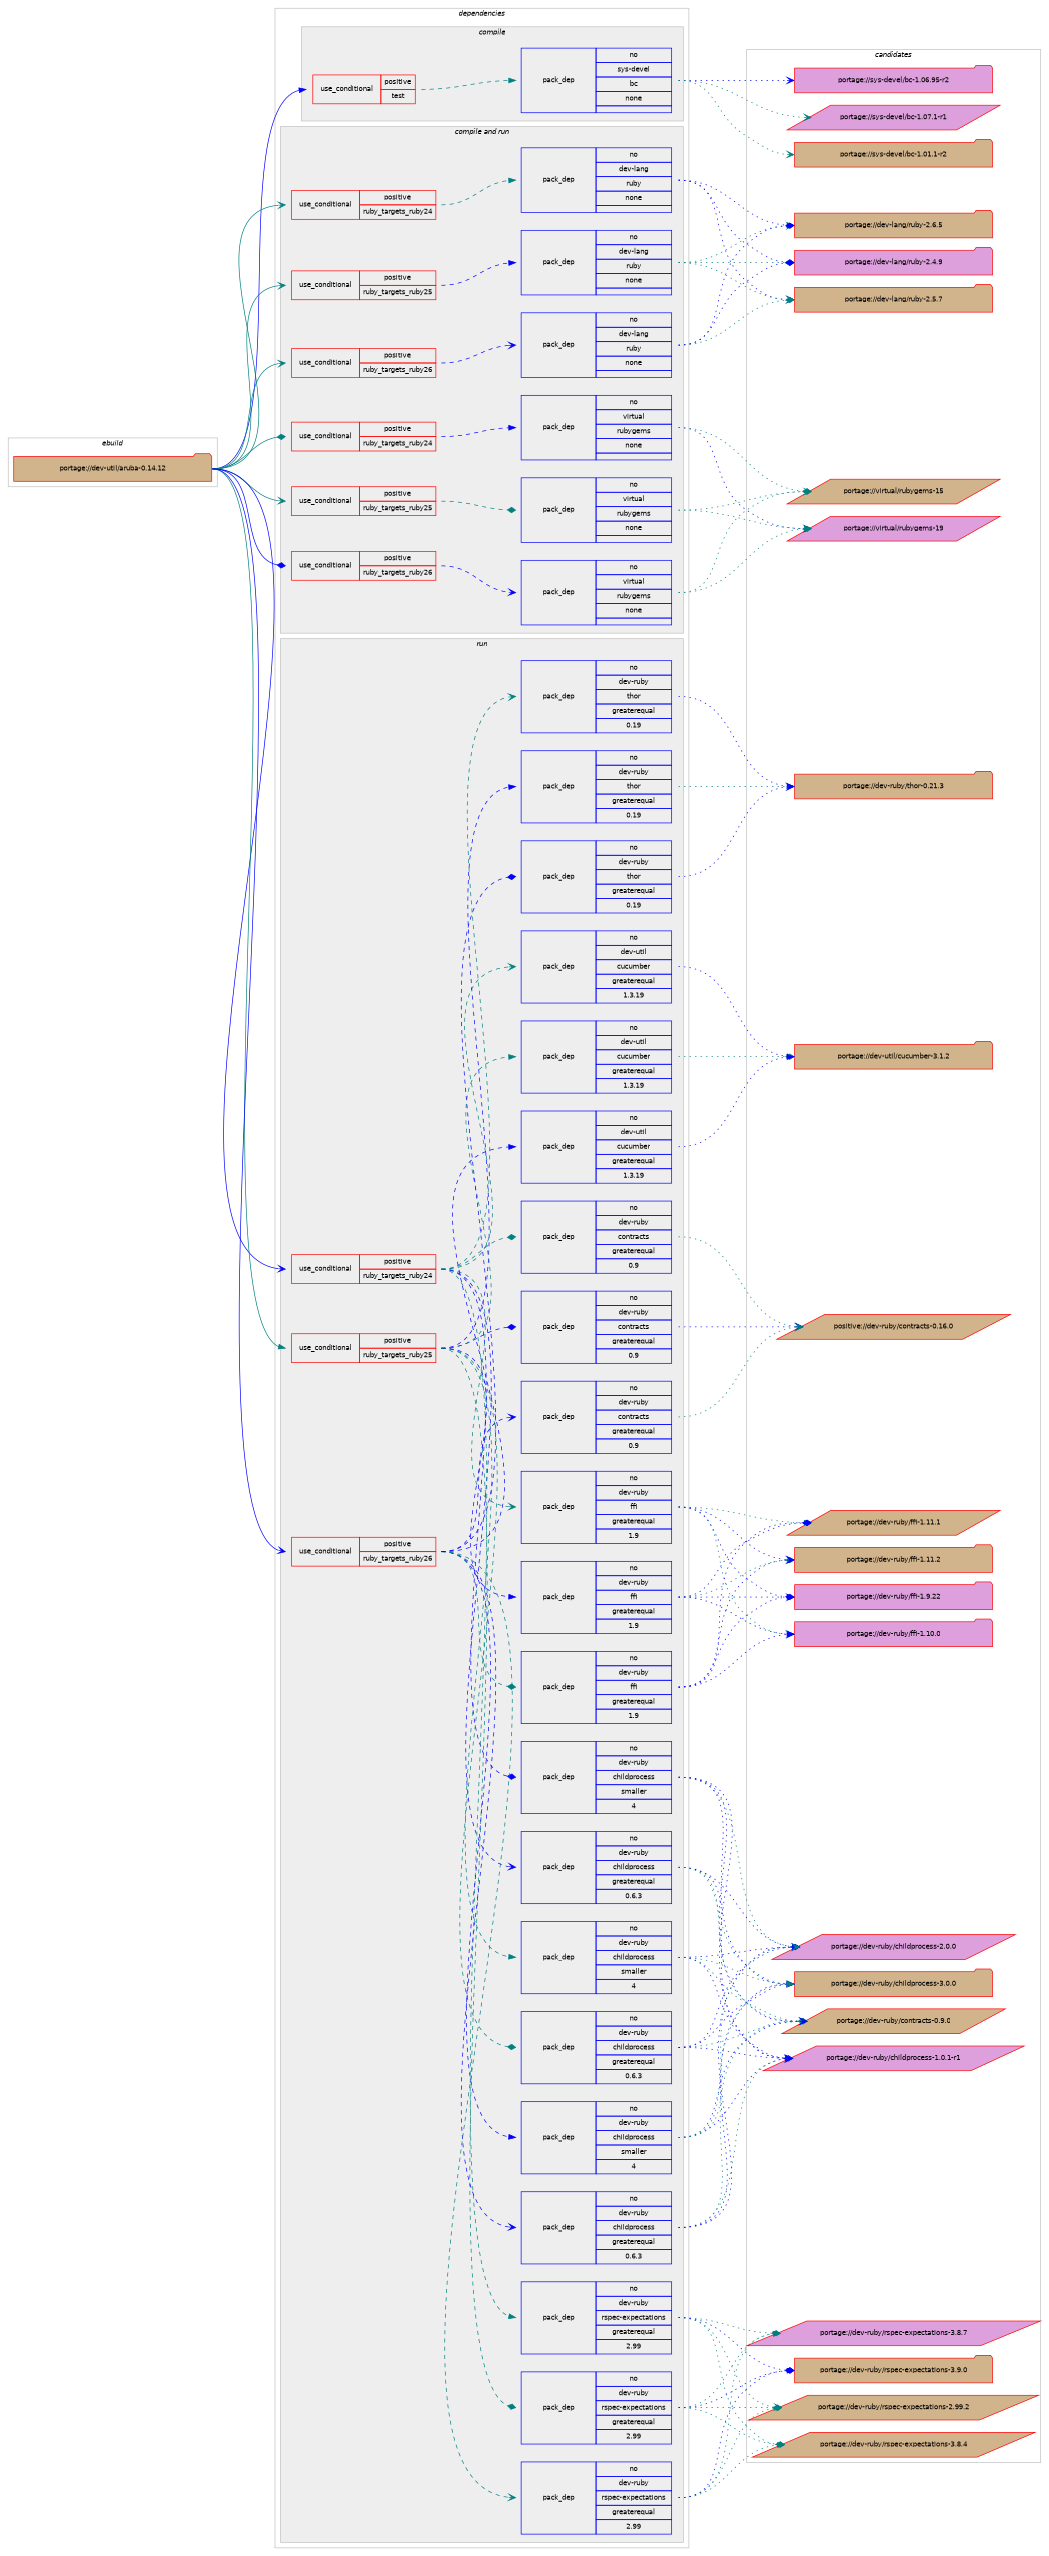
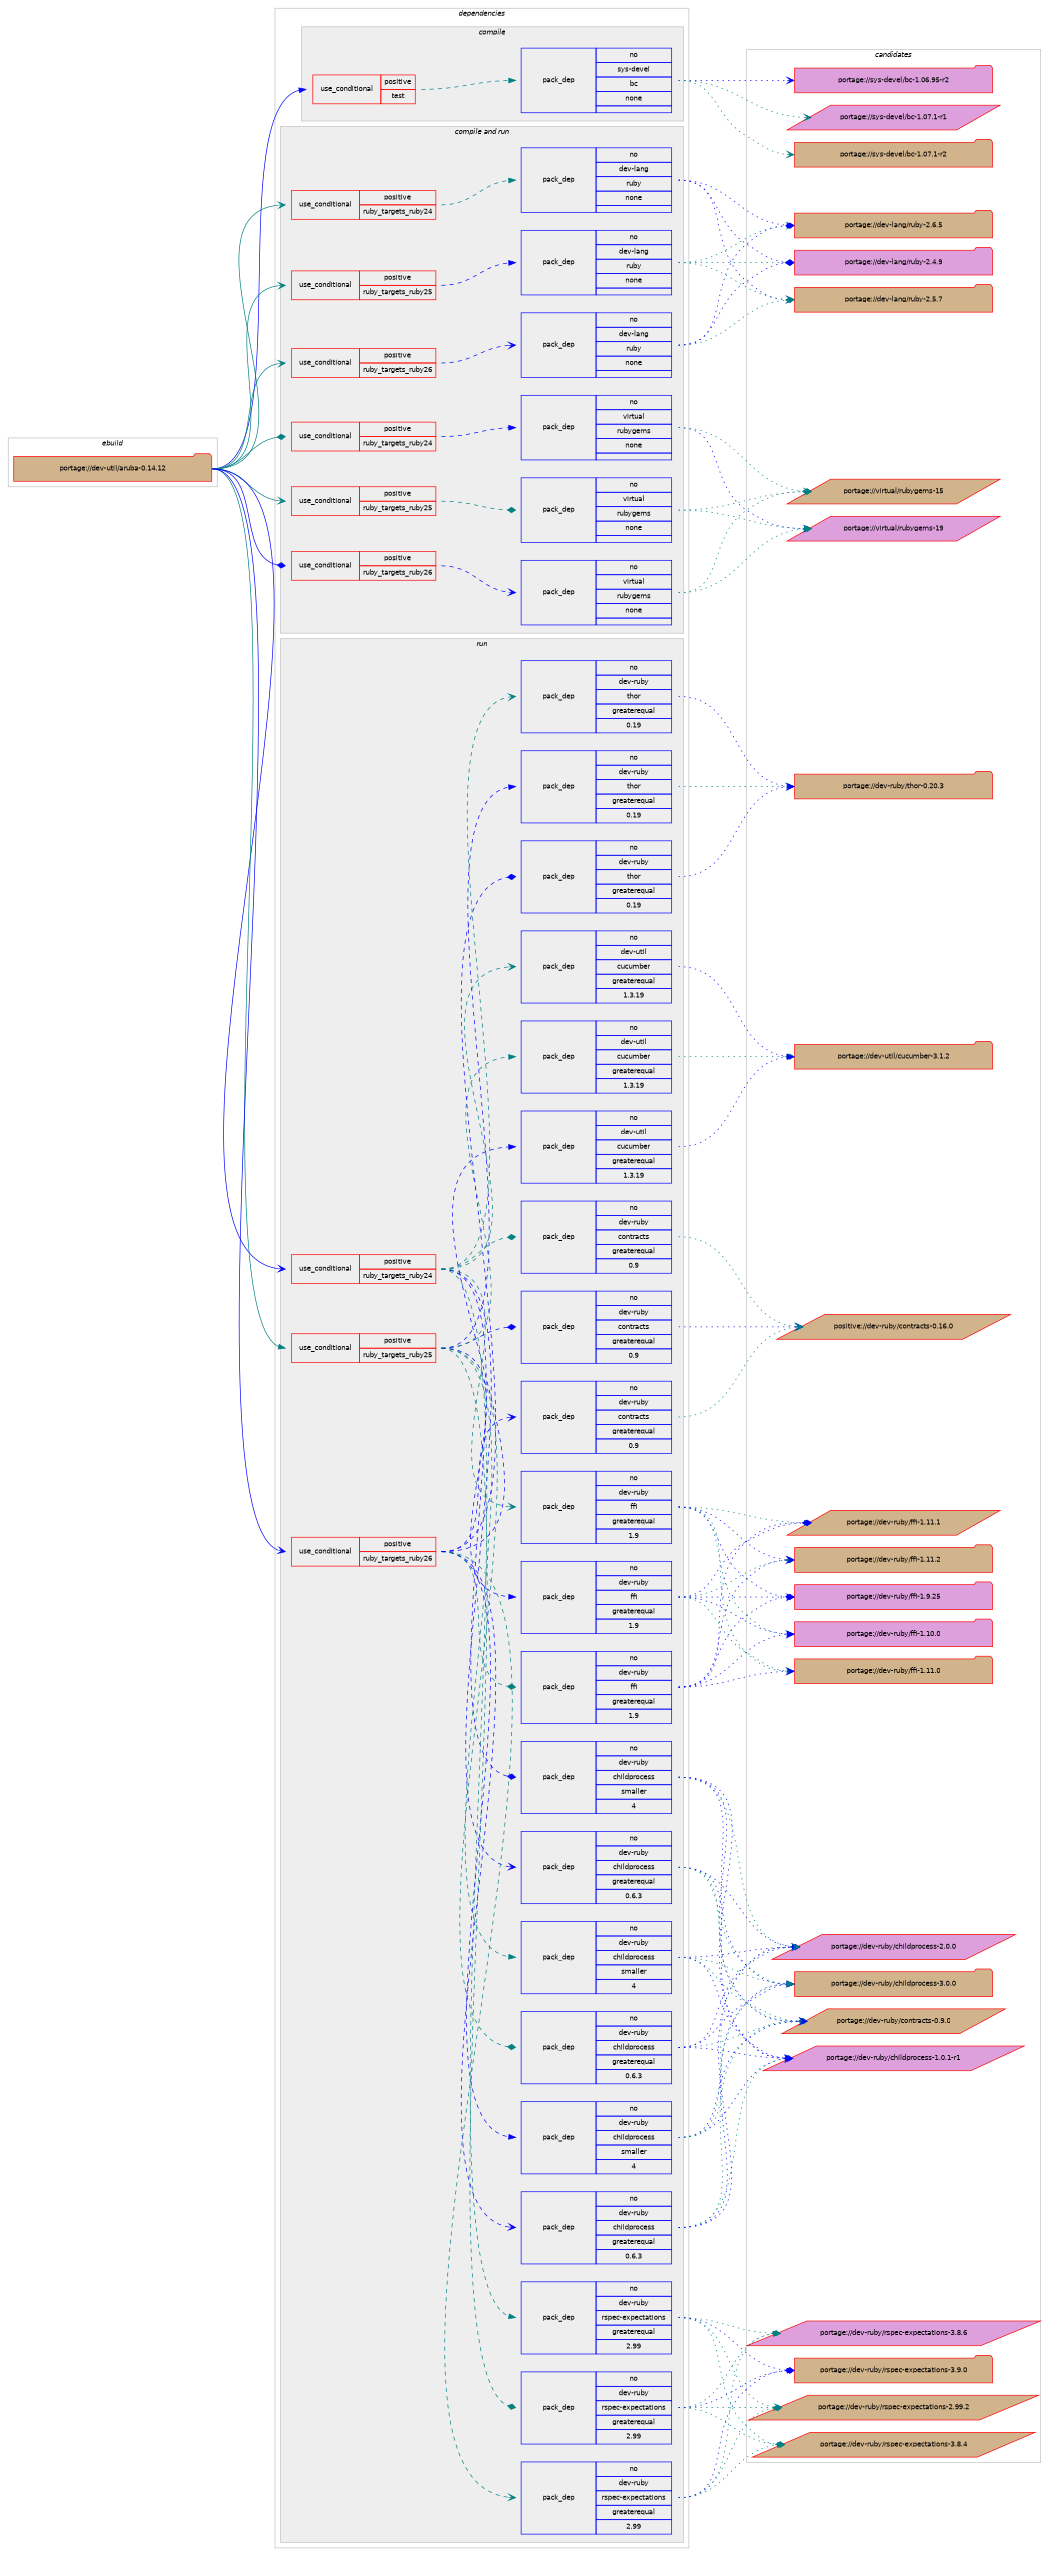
(894, 155) -> (894, 155)
(894, 786) -> (894, 786)
(894, 1597) -> (894, 1597)
none -> (894, 1671)
(894, 2333) -> (894, 2333)
